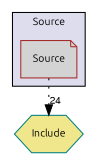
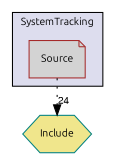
(49, 22) -> (58, 22)
